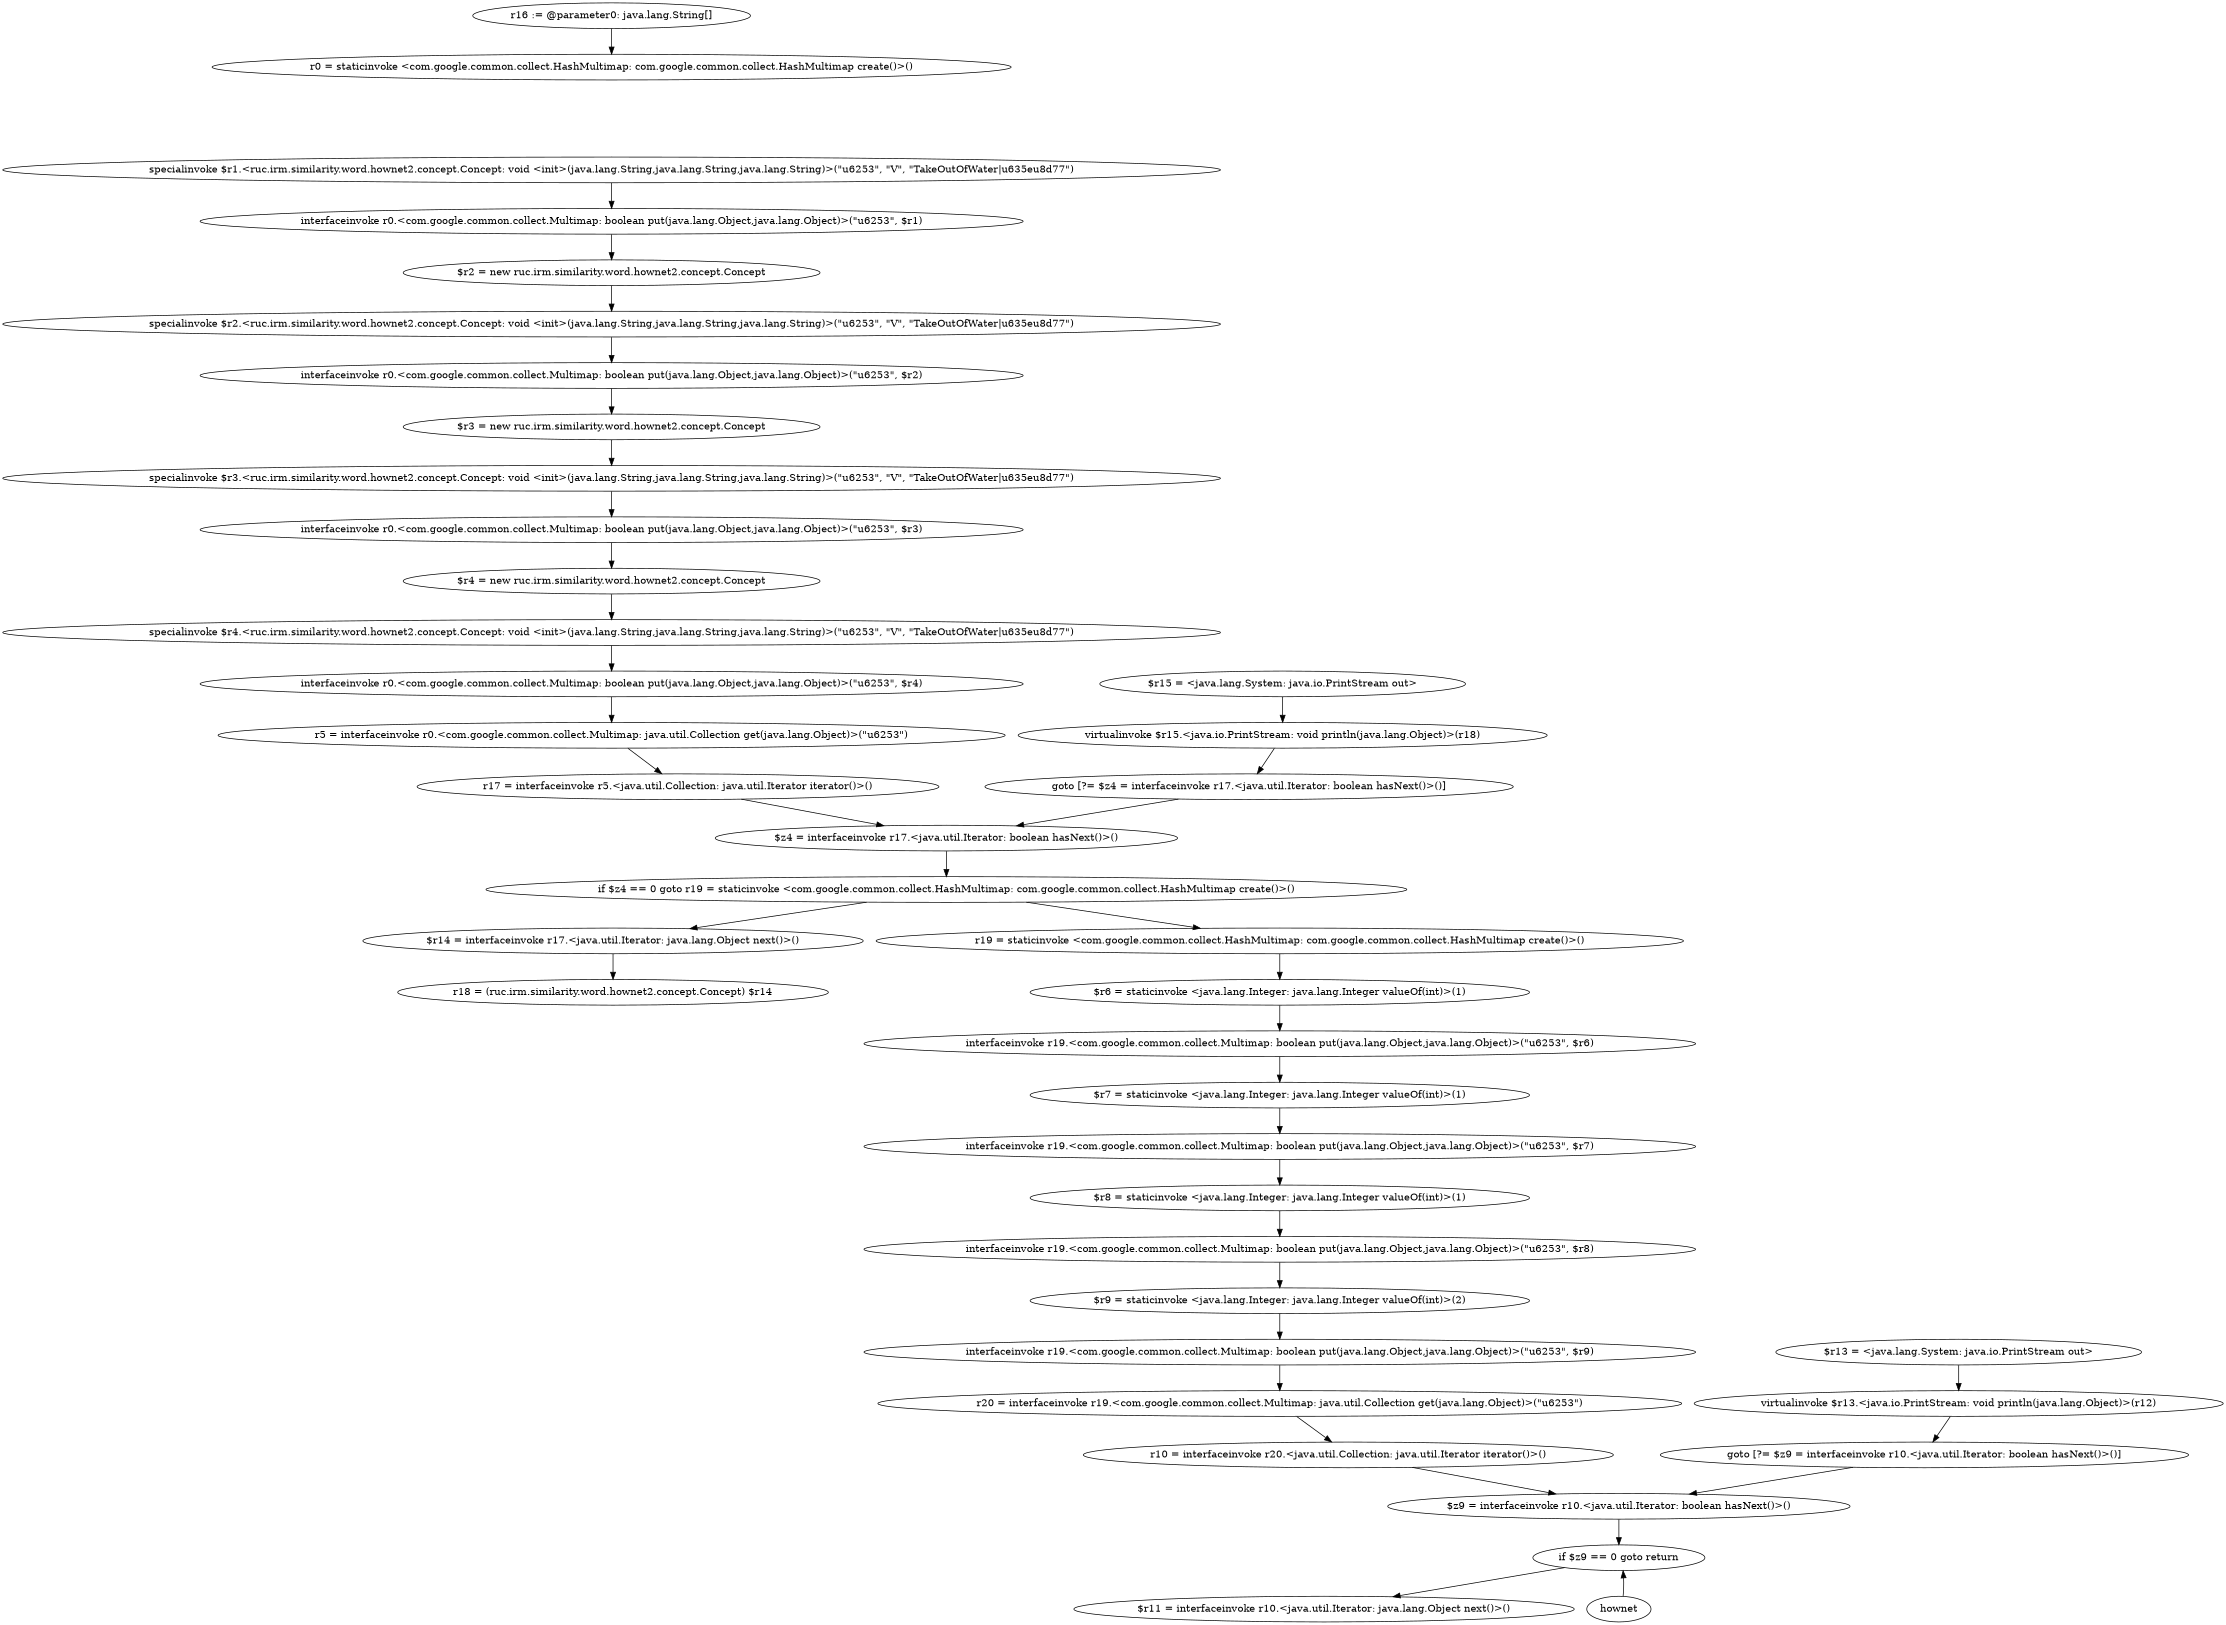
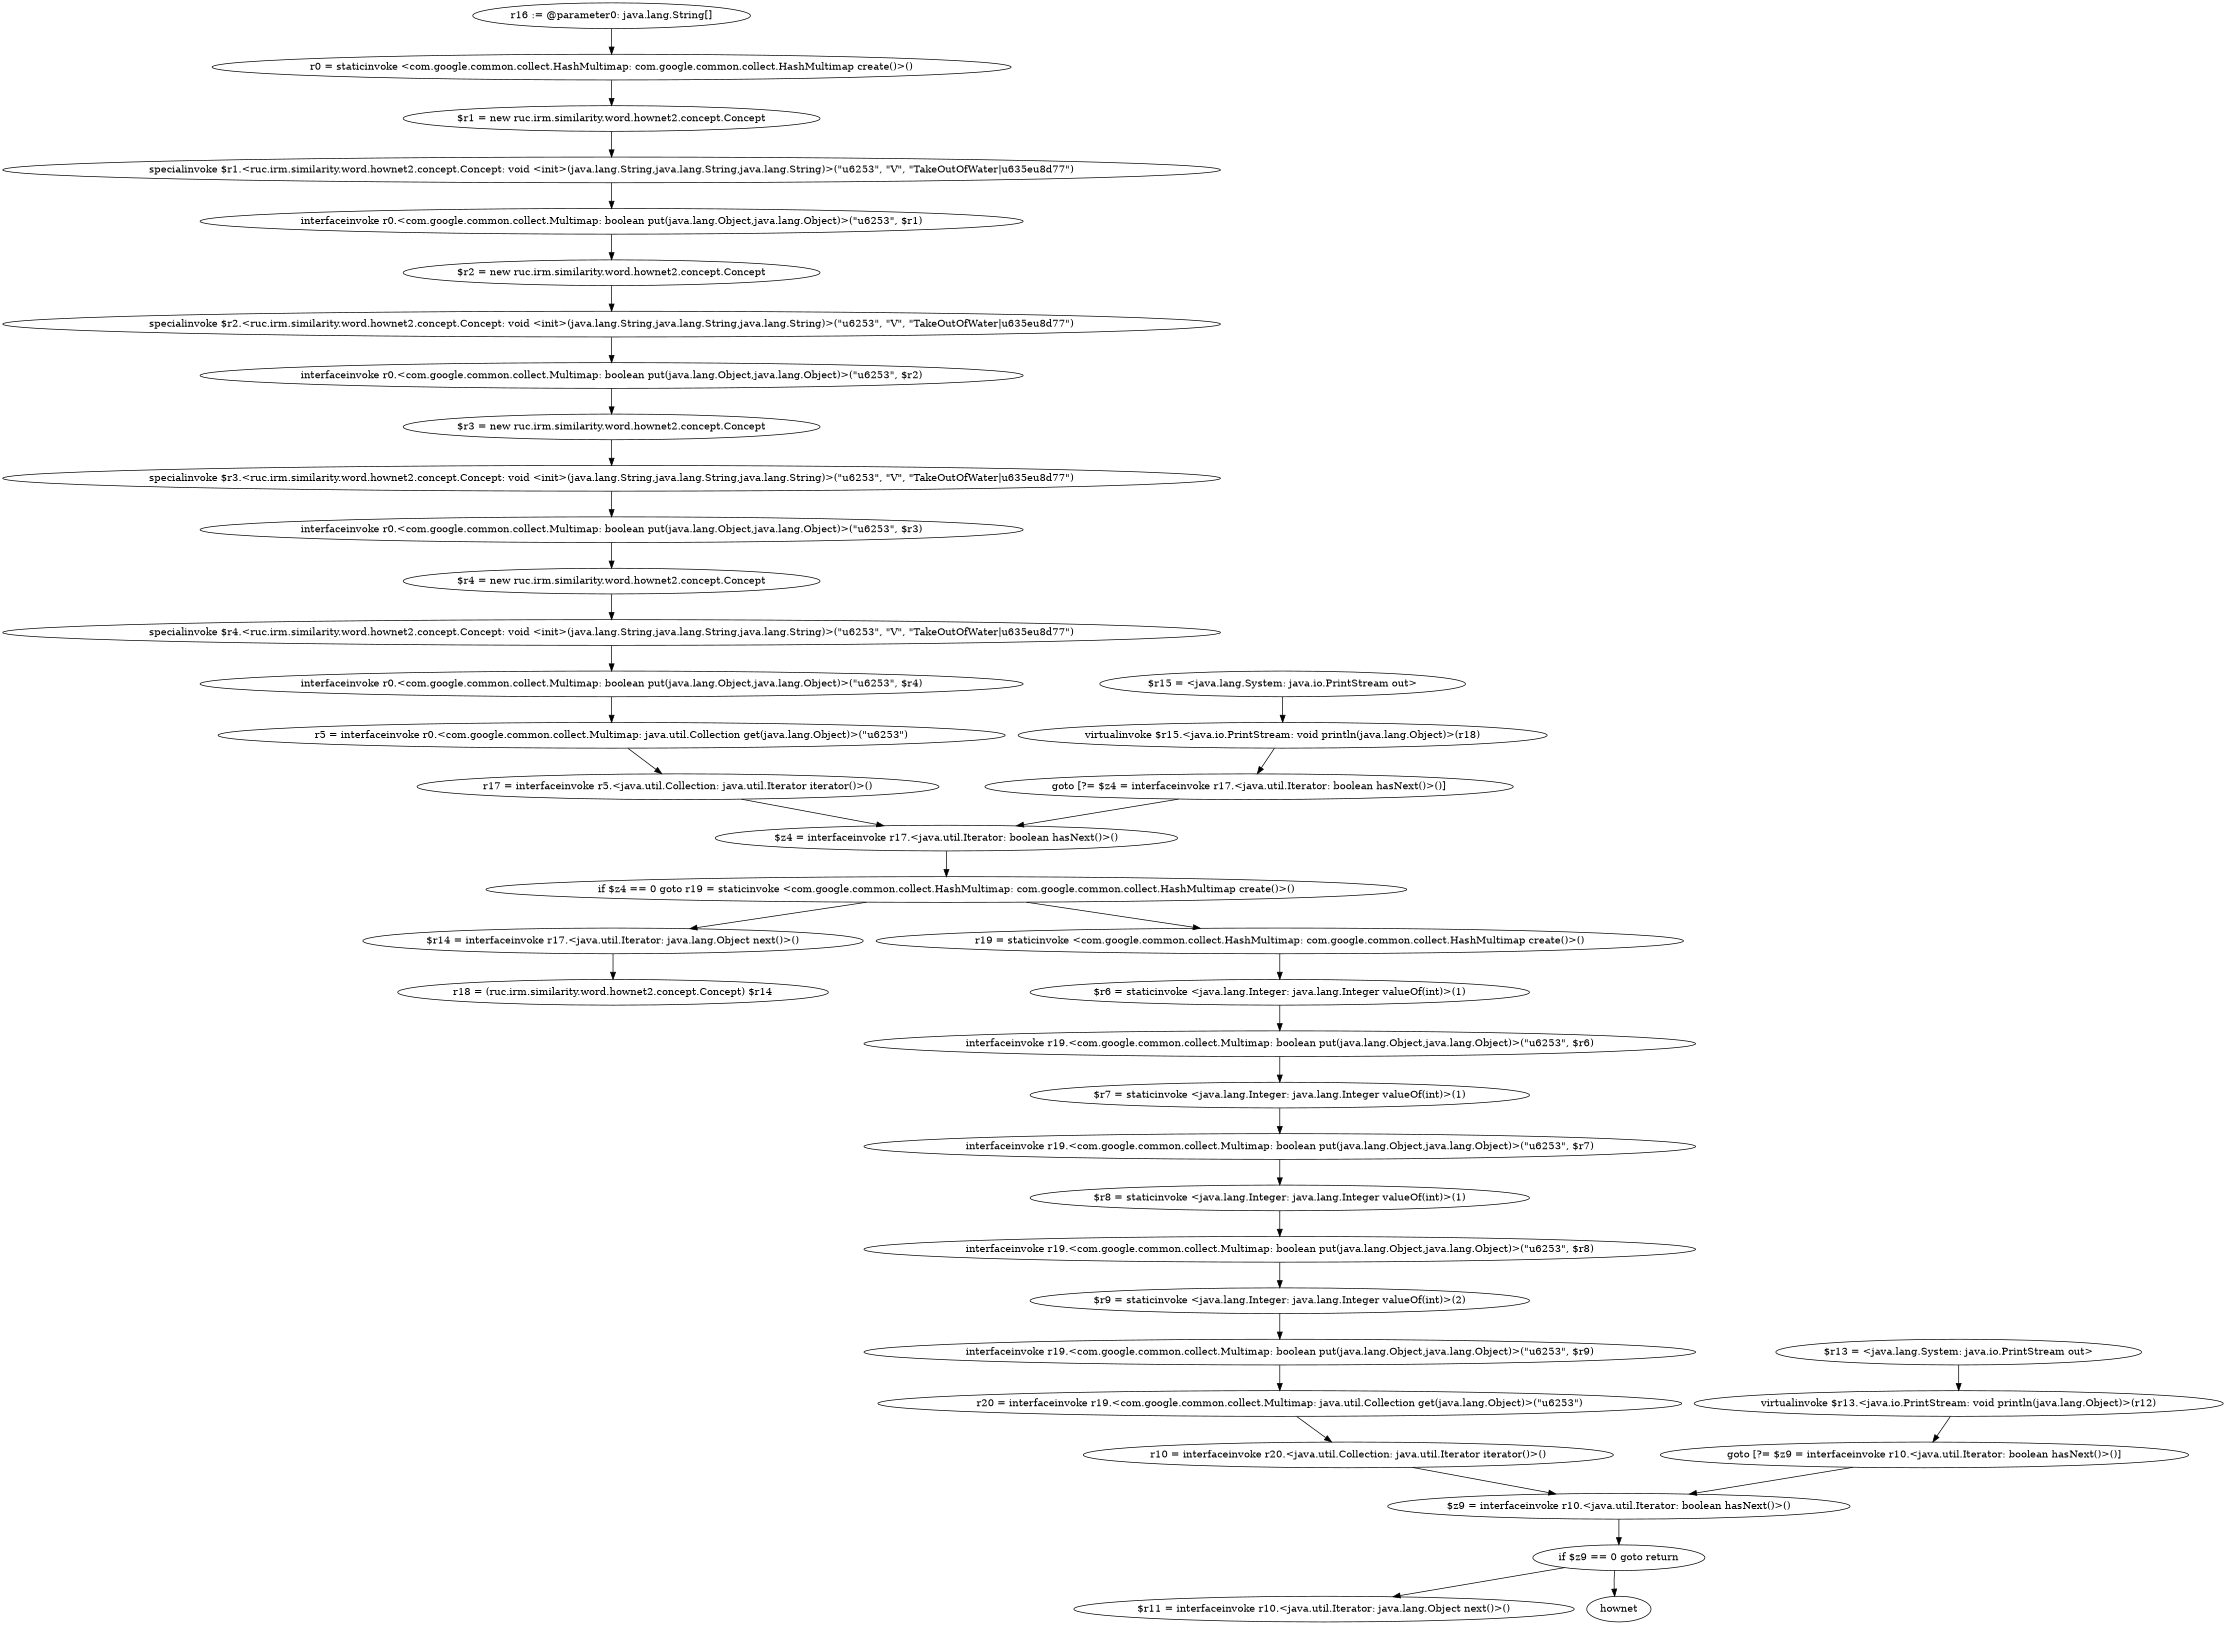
none -> (612, 119)
(1624, 1587) -> (1614, 1580)
